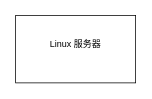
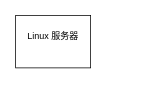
(75, 49) -> (53, 42)
